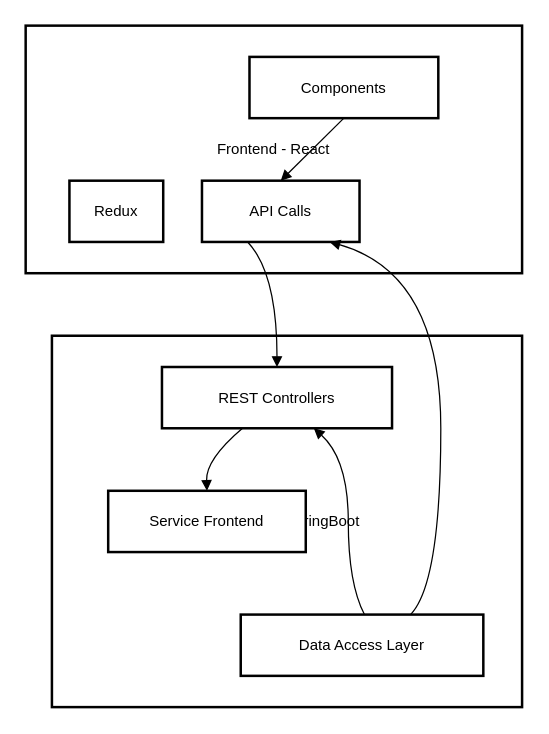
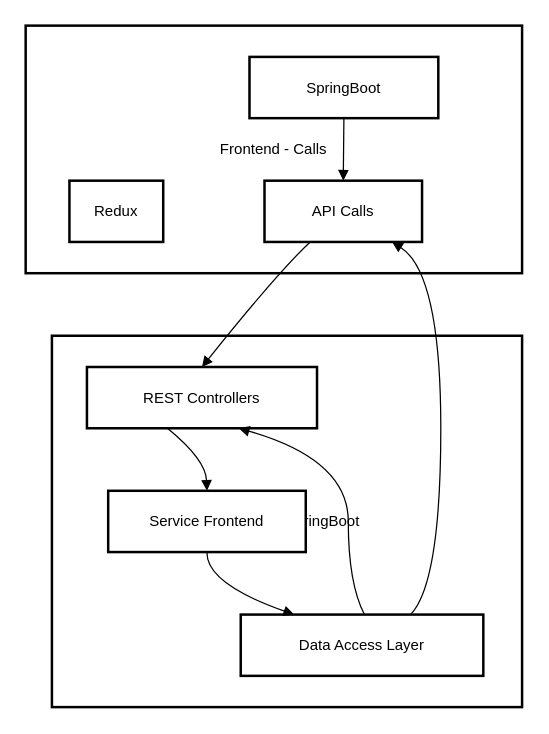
(344, 88) -> (344, 88)
(274, 149) -> (274, 149)
(281, 211) -> (343, 211)
(277, 398) -> (202, 398)
none -> (237, 590)
